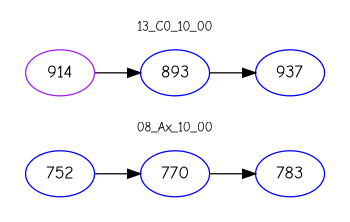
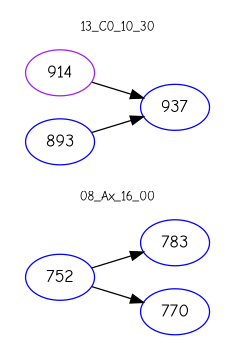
(175, 27) -> (118, 27)
(111, 73) -> (112, 88)
(175, 128) -> (118, 197)
(226, 174) -> (112, 262)
